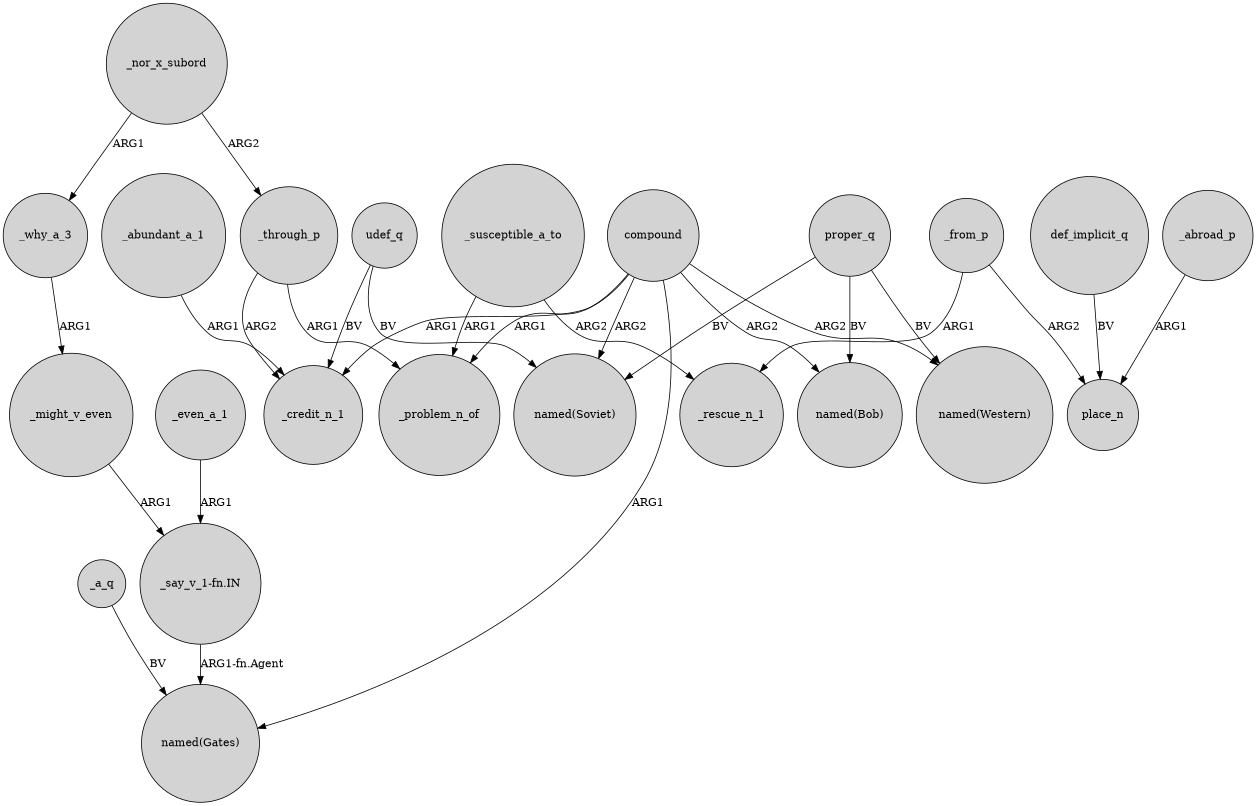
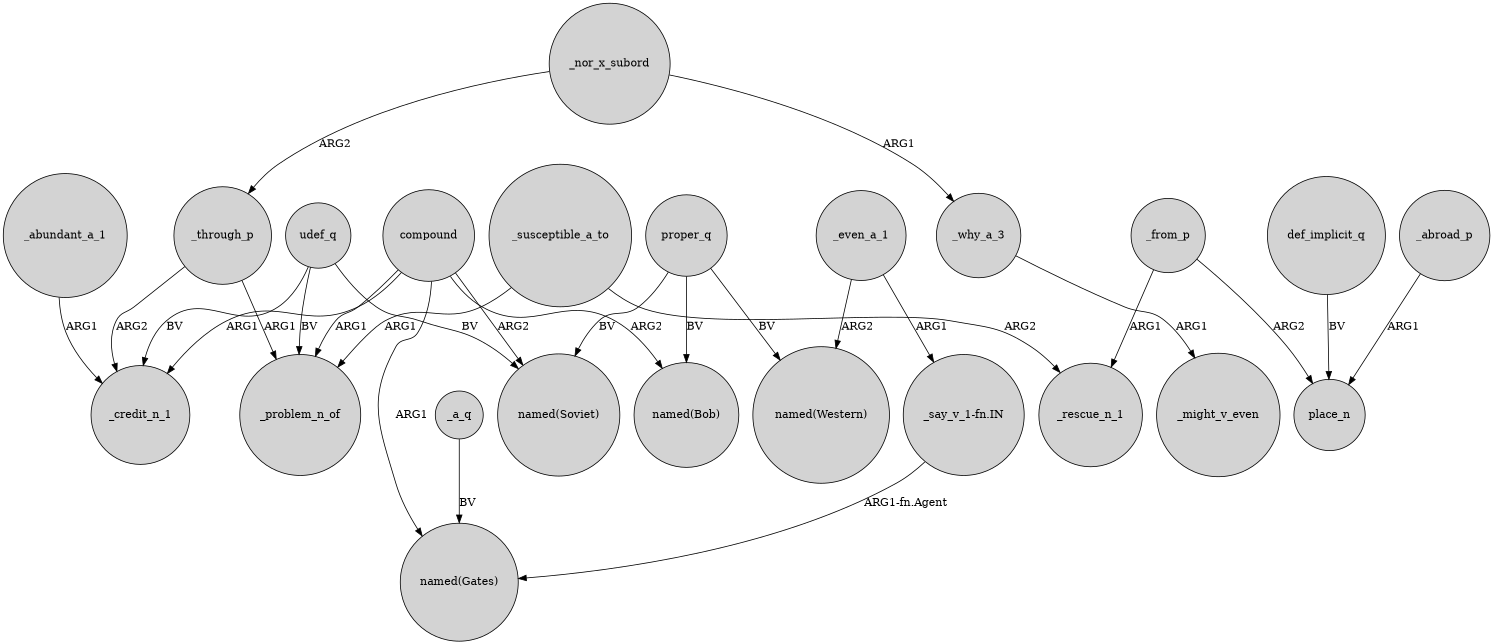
none -> (303, 307)
(805, 329) -> (845, 310)
(134, 496) -> none
